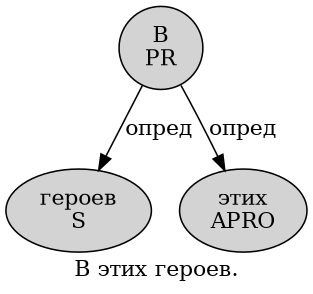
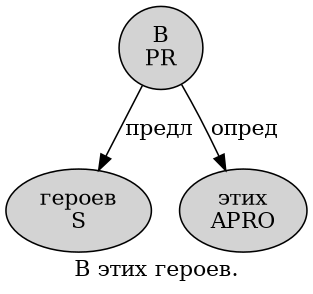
(159, 129) -> (159, 129)
